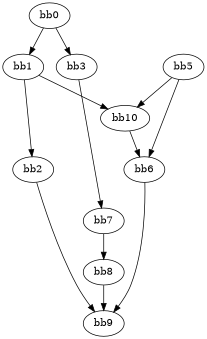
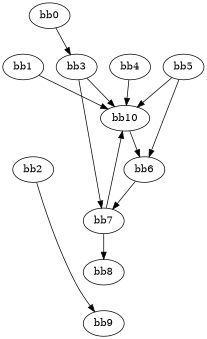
(38, 38) -> none
none -> (130, 67)
none -> (98, 90)
(28, 115) -> none
none -> (114, 173)
(141, 247) -> (126, 192)
(104, 294) -> none
